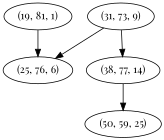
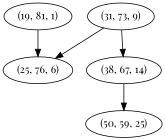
(123, 70) -> (124, 70)
